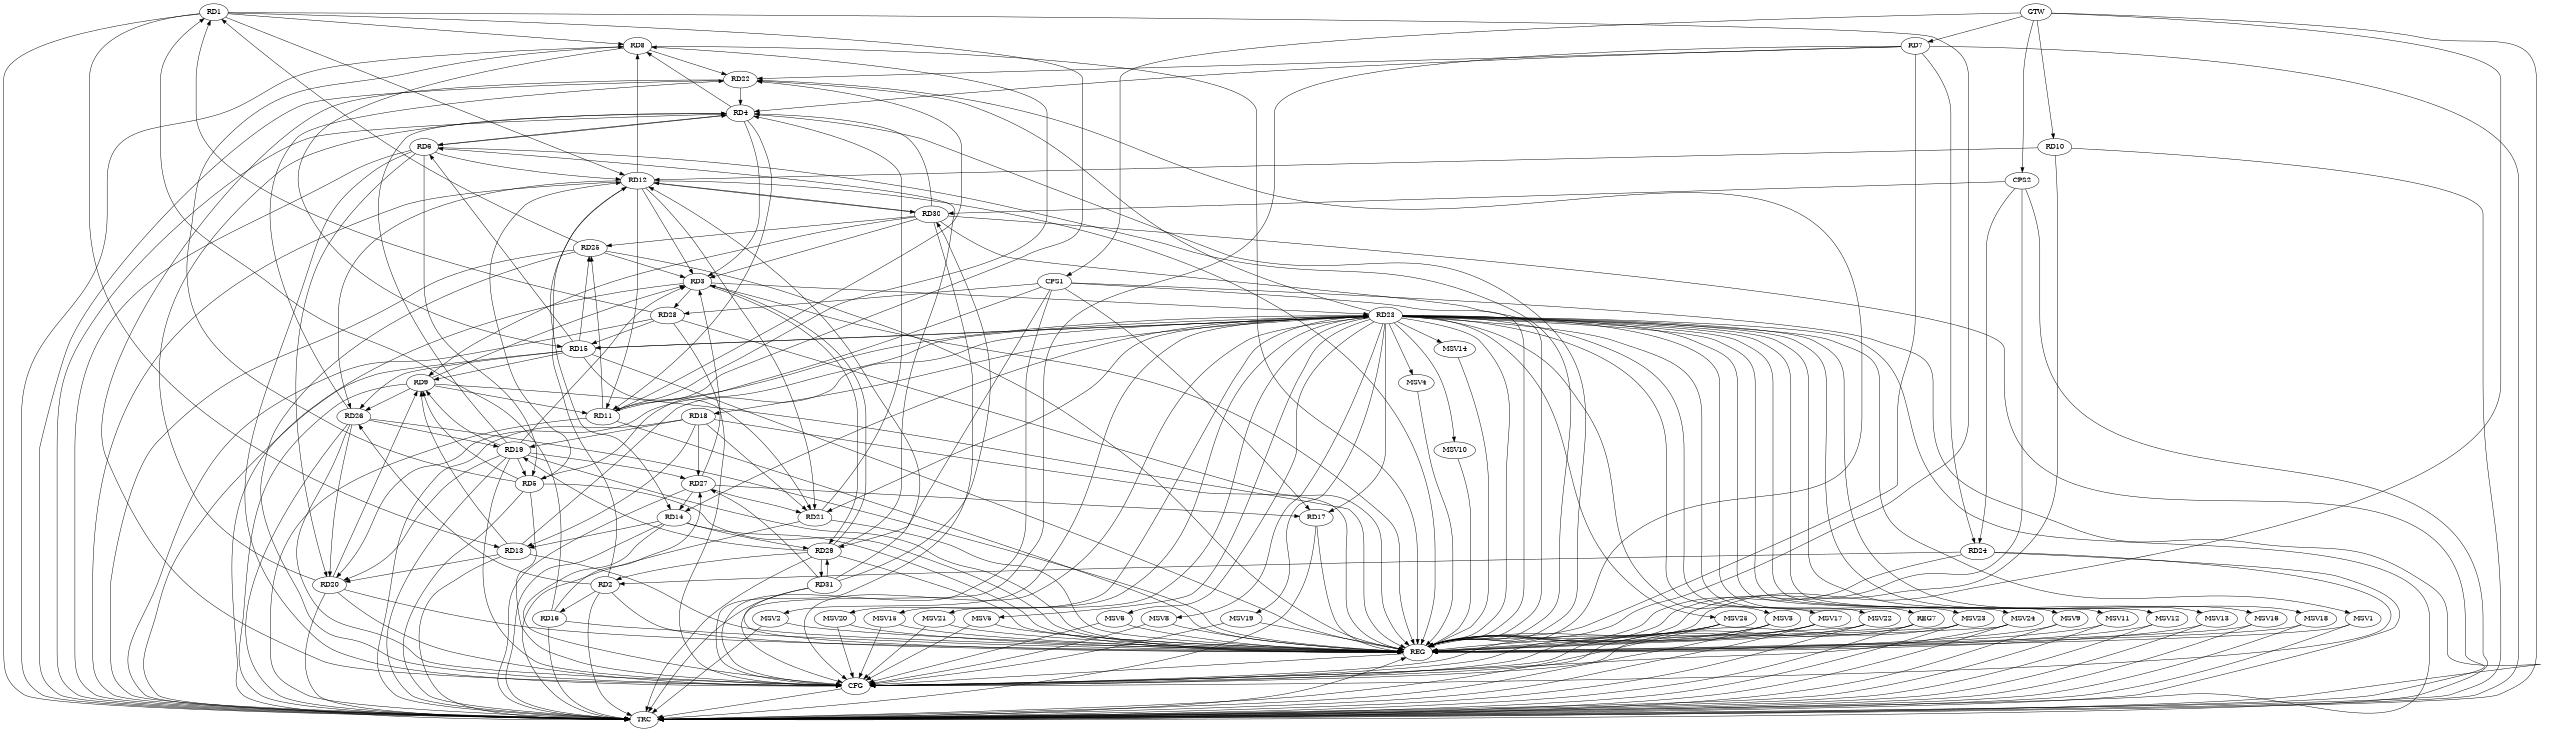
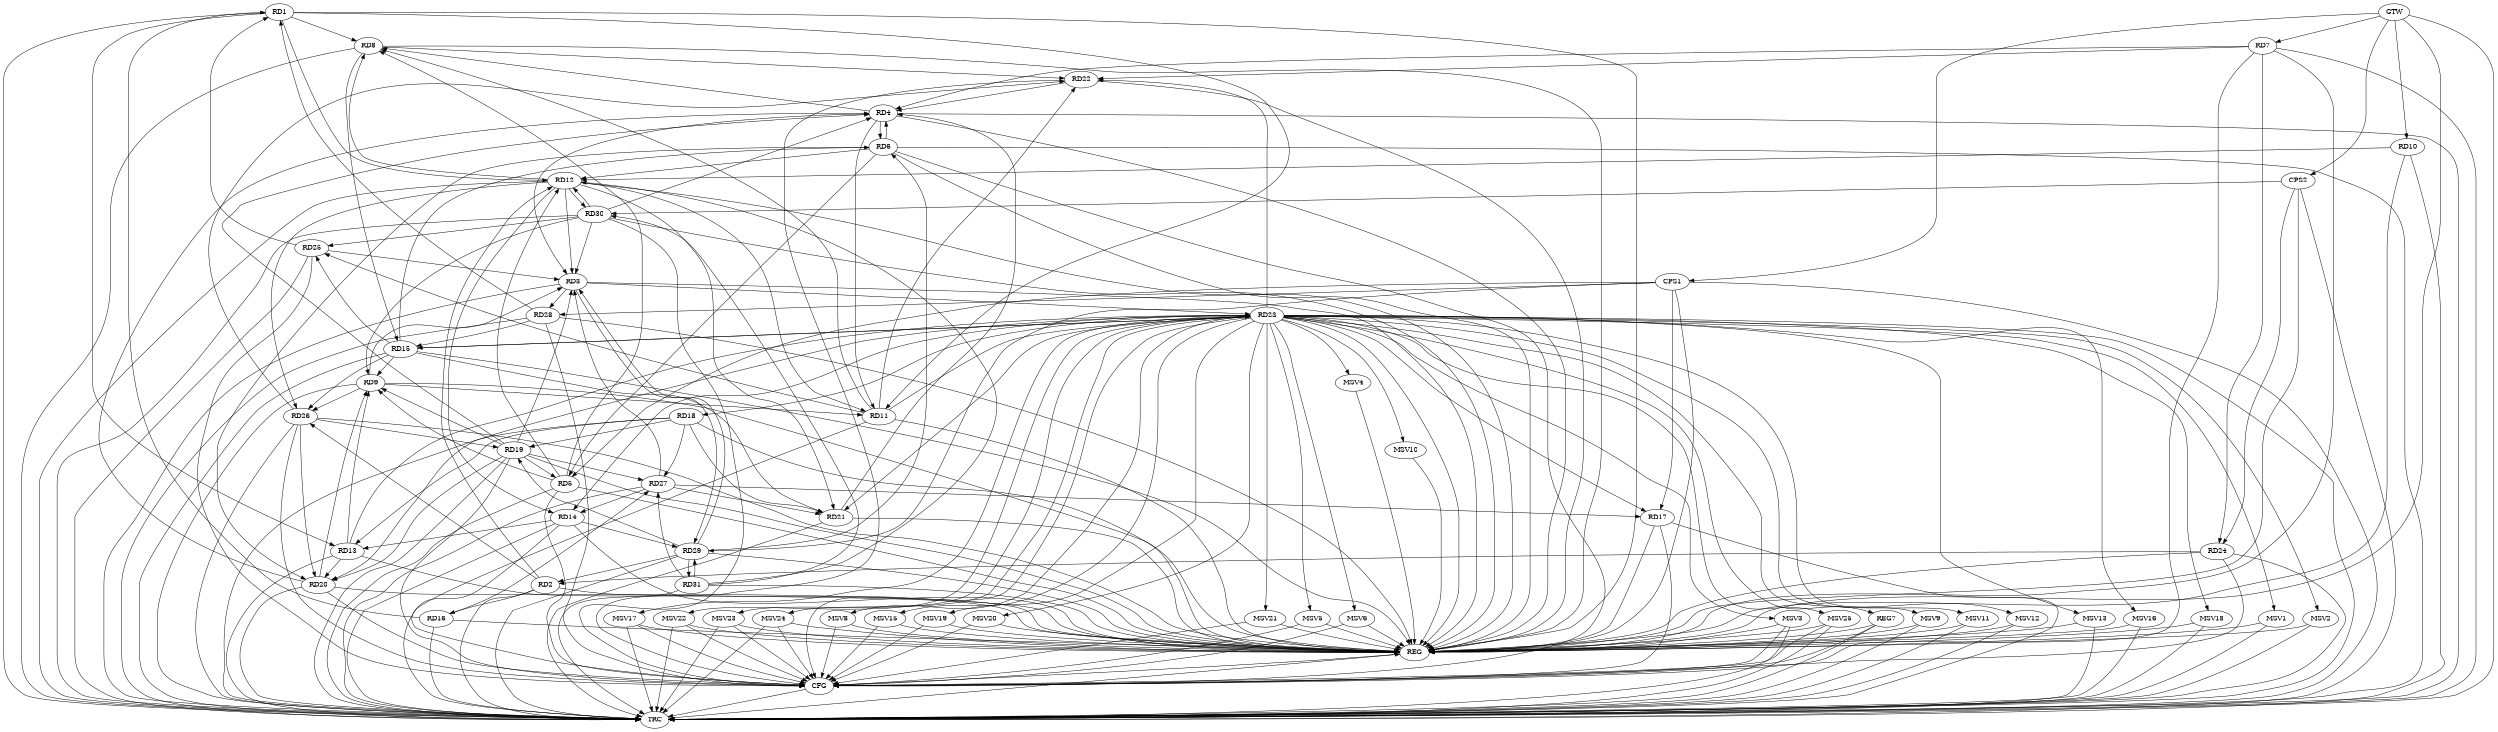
(1455, 349) -> none
(1033, 393) -> none
(45, 425) -> none
(968, 590) -> (1314, 680)
